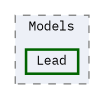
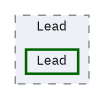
(52, 27) -> (52, 27)
